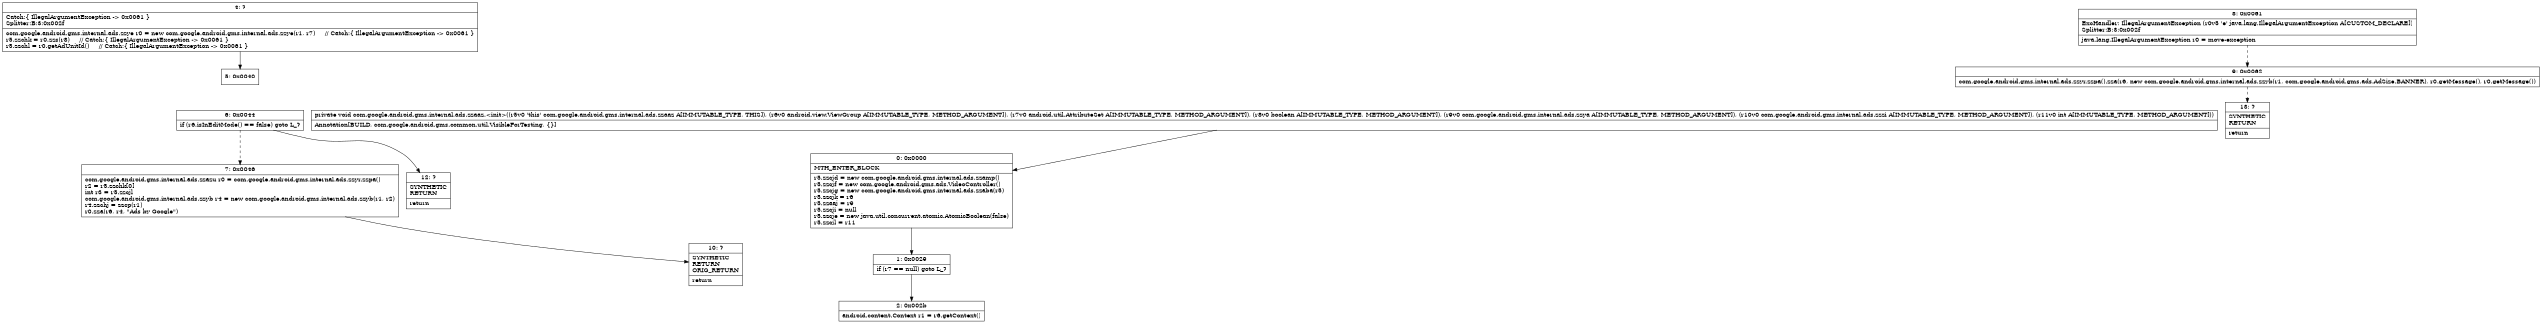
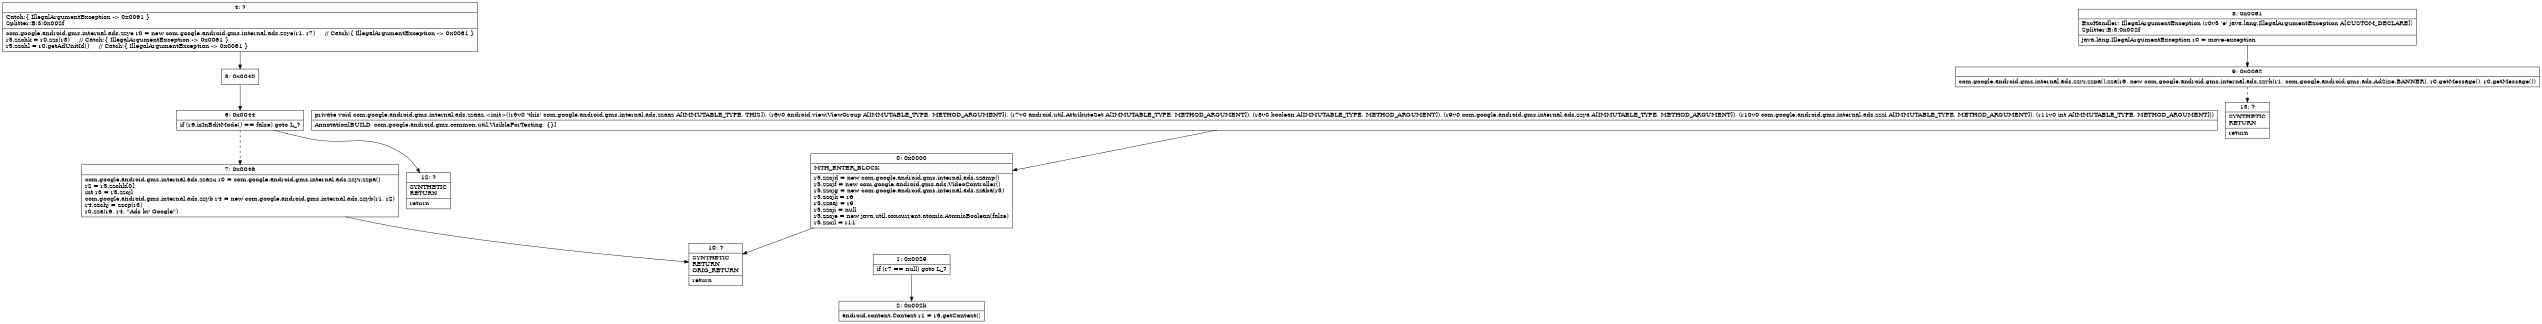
(2247, 54) -> (2247, 54)
none -> (240, 95)
(114, 205) -> (114, 205)
(912, 239) -> (780, 240)
